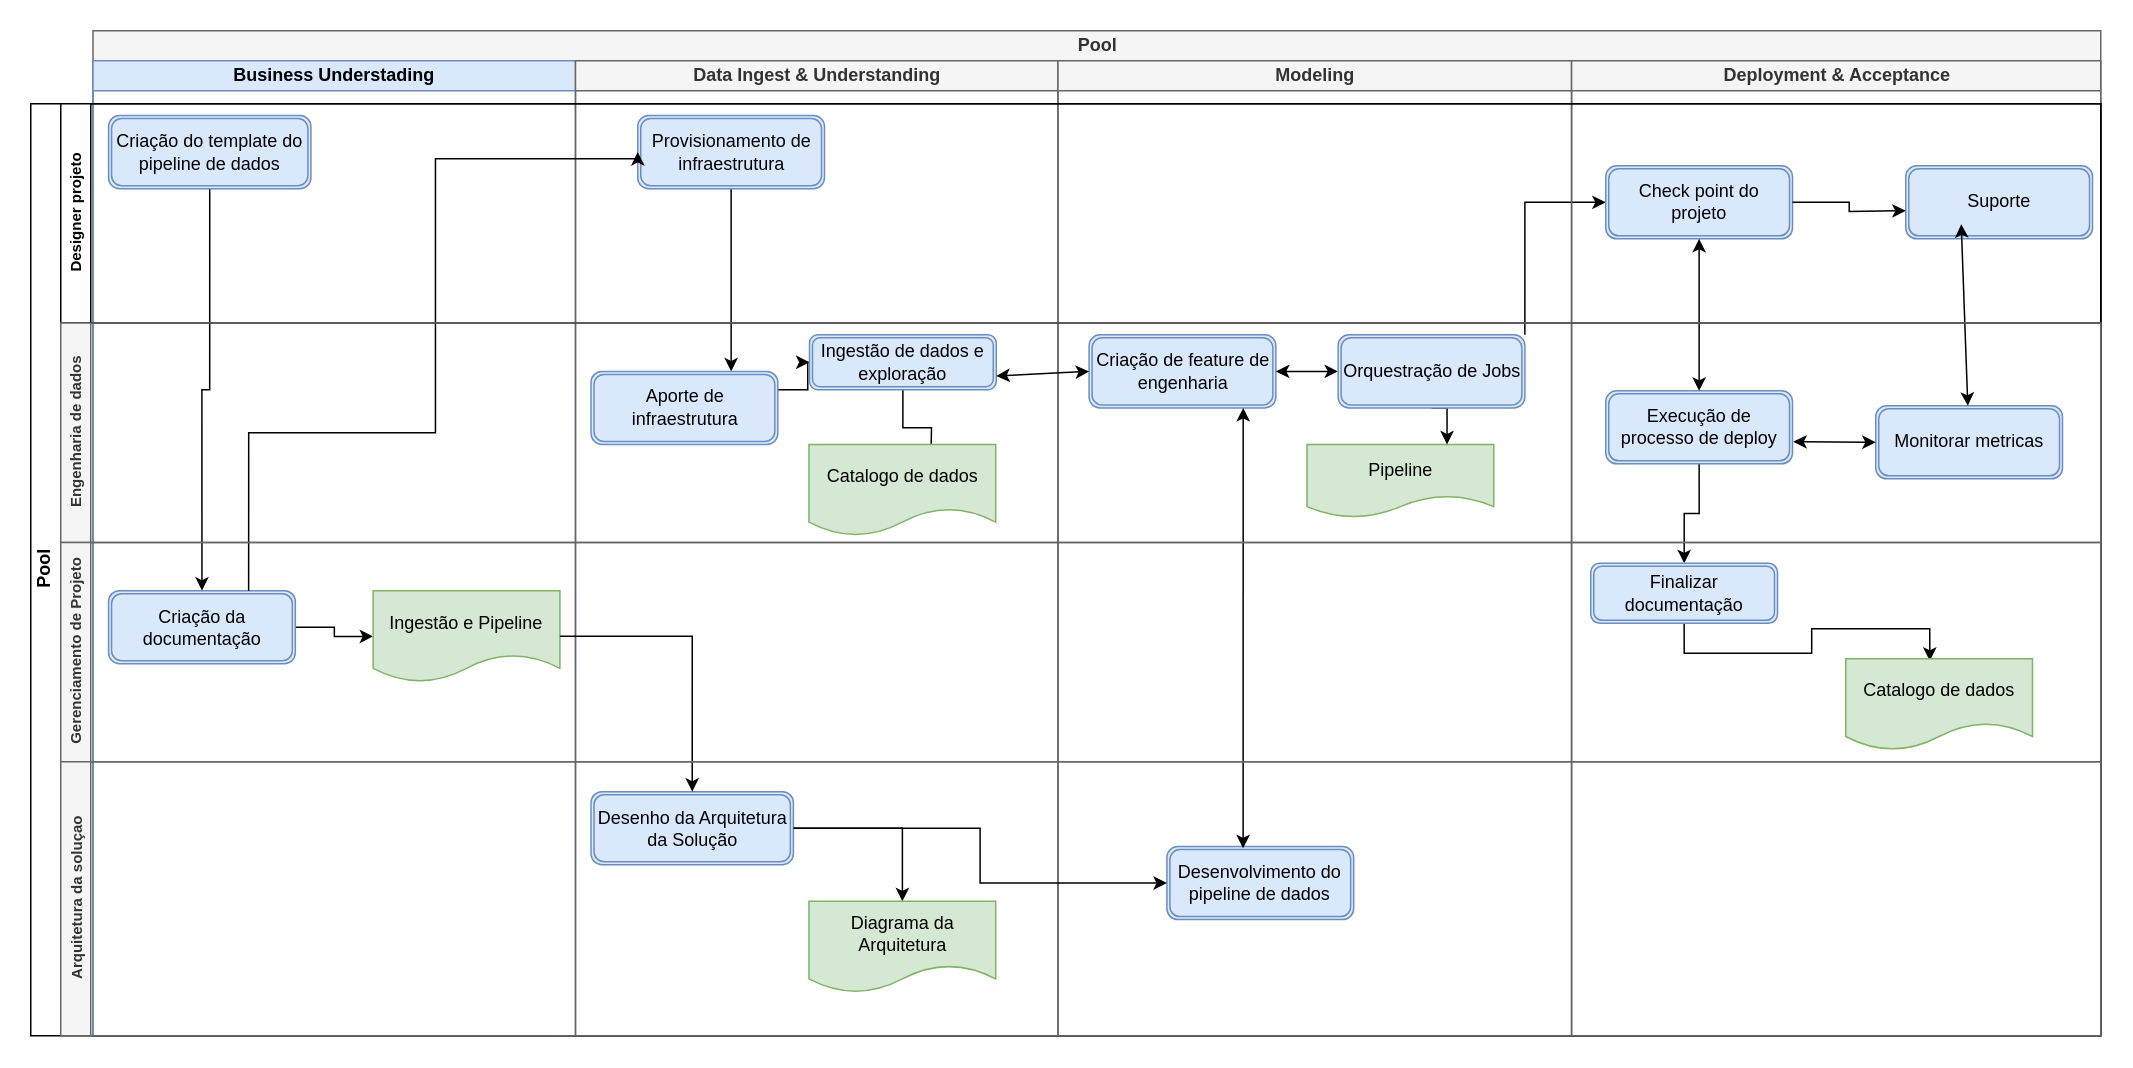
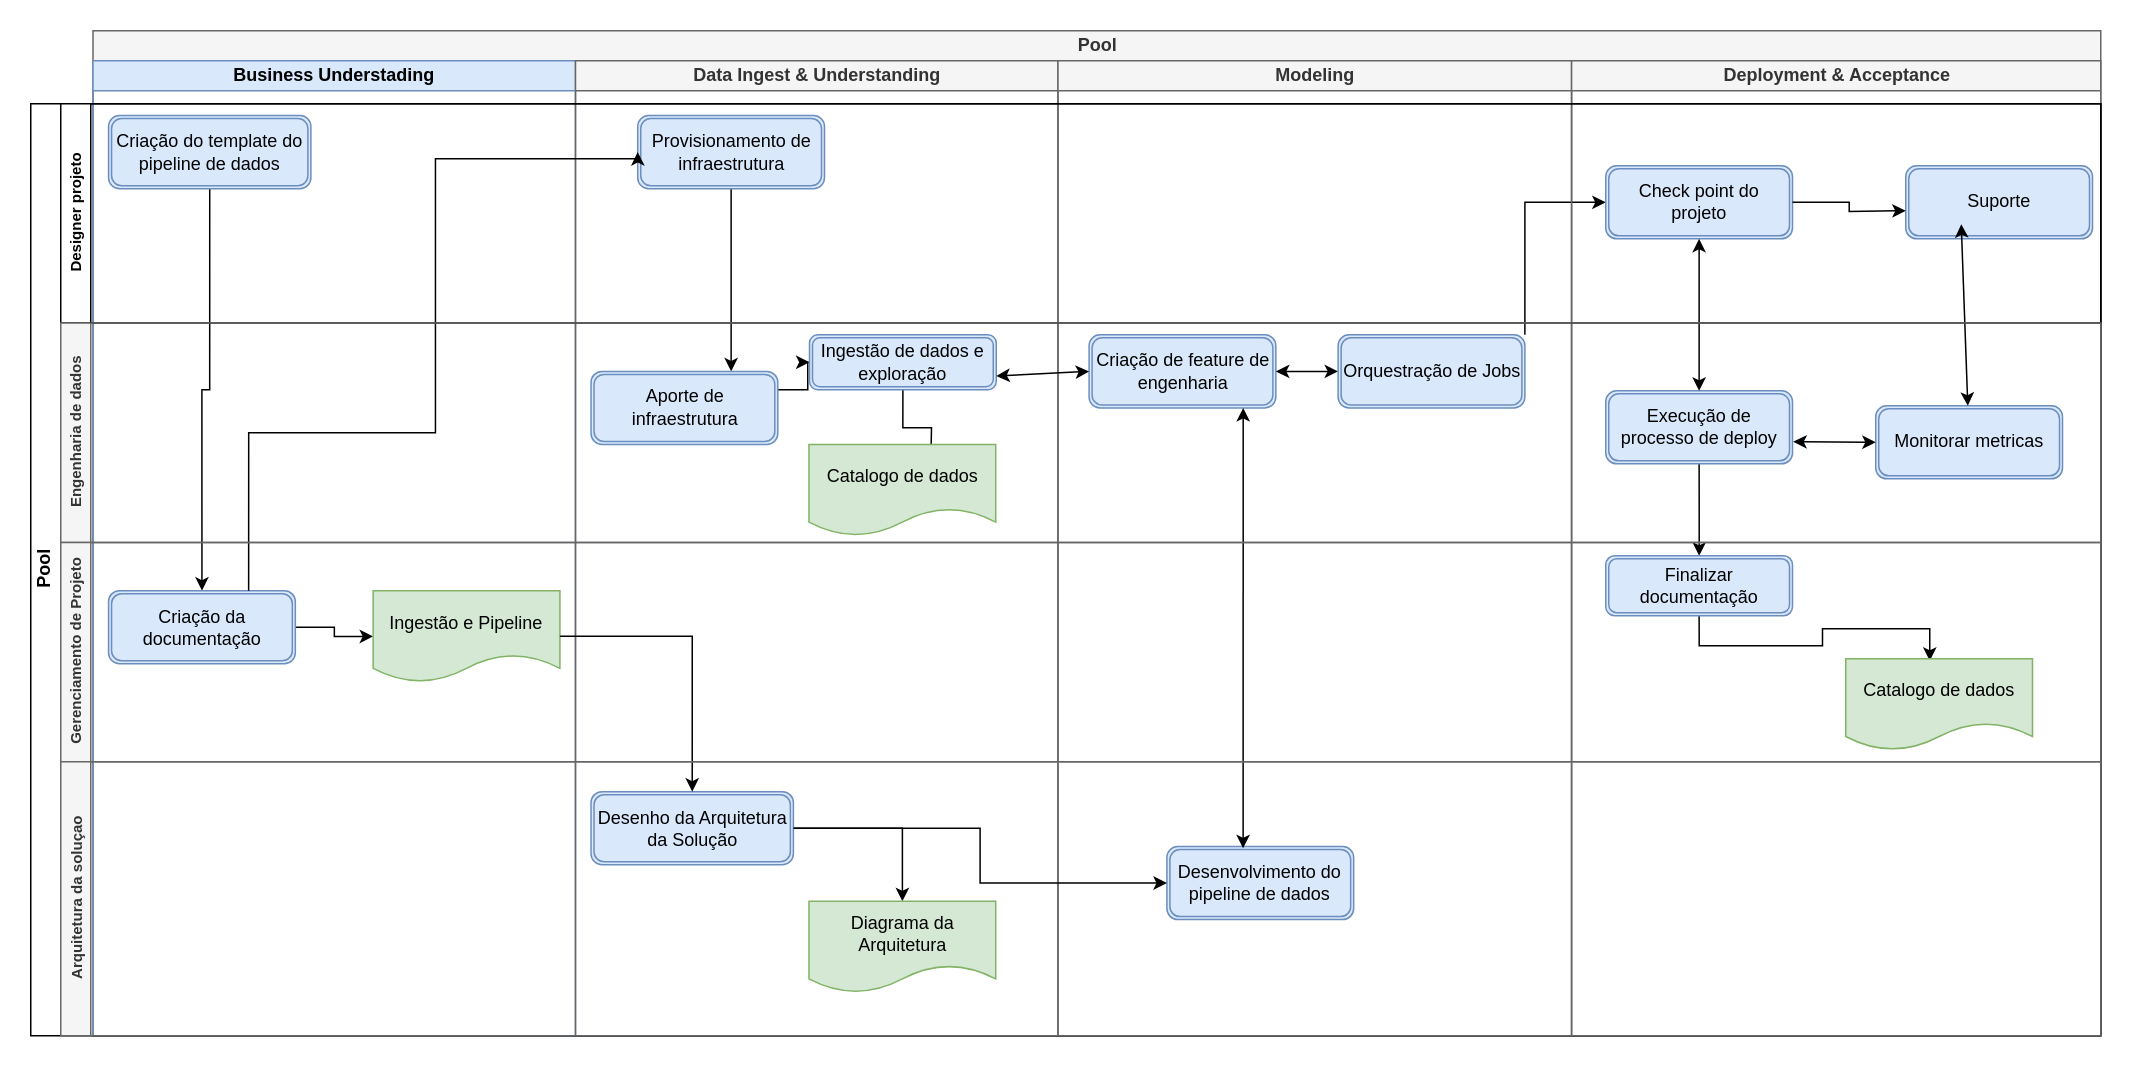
(1447, 419) -> none
(1400, 481) -> none
(1684, 593) -> (1699, 586)
